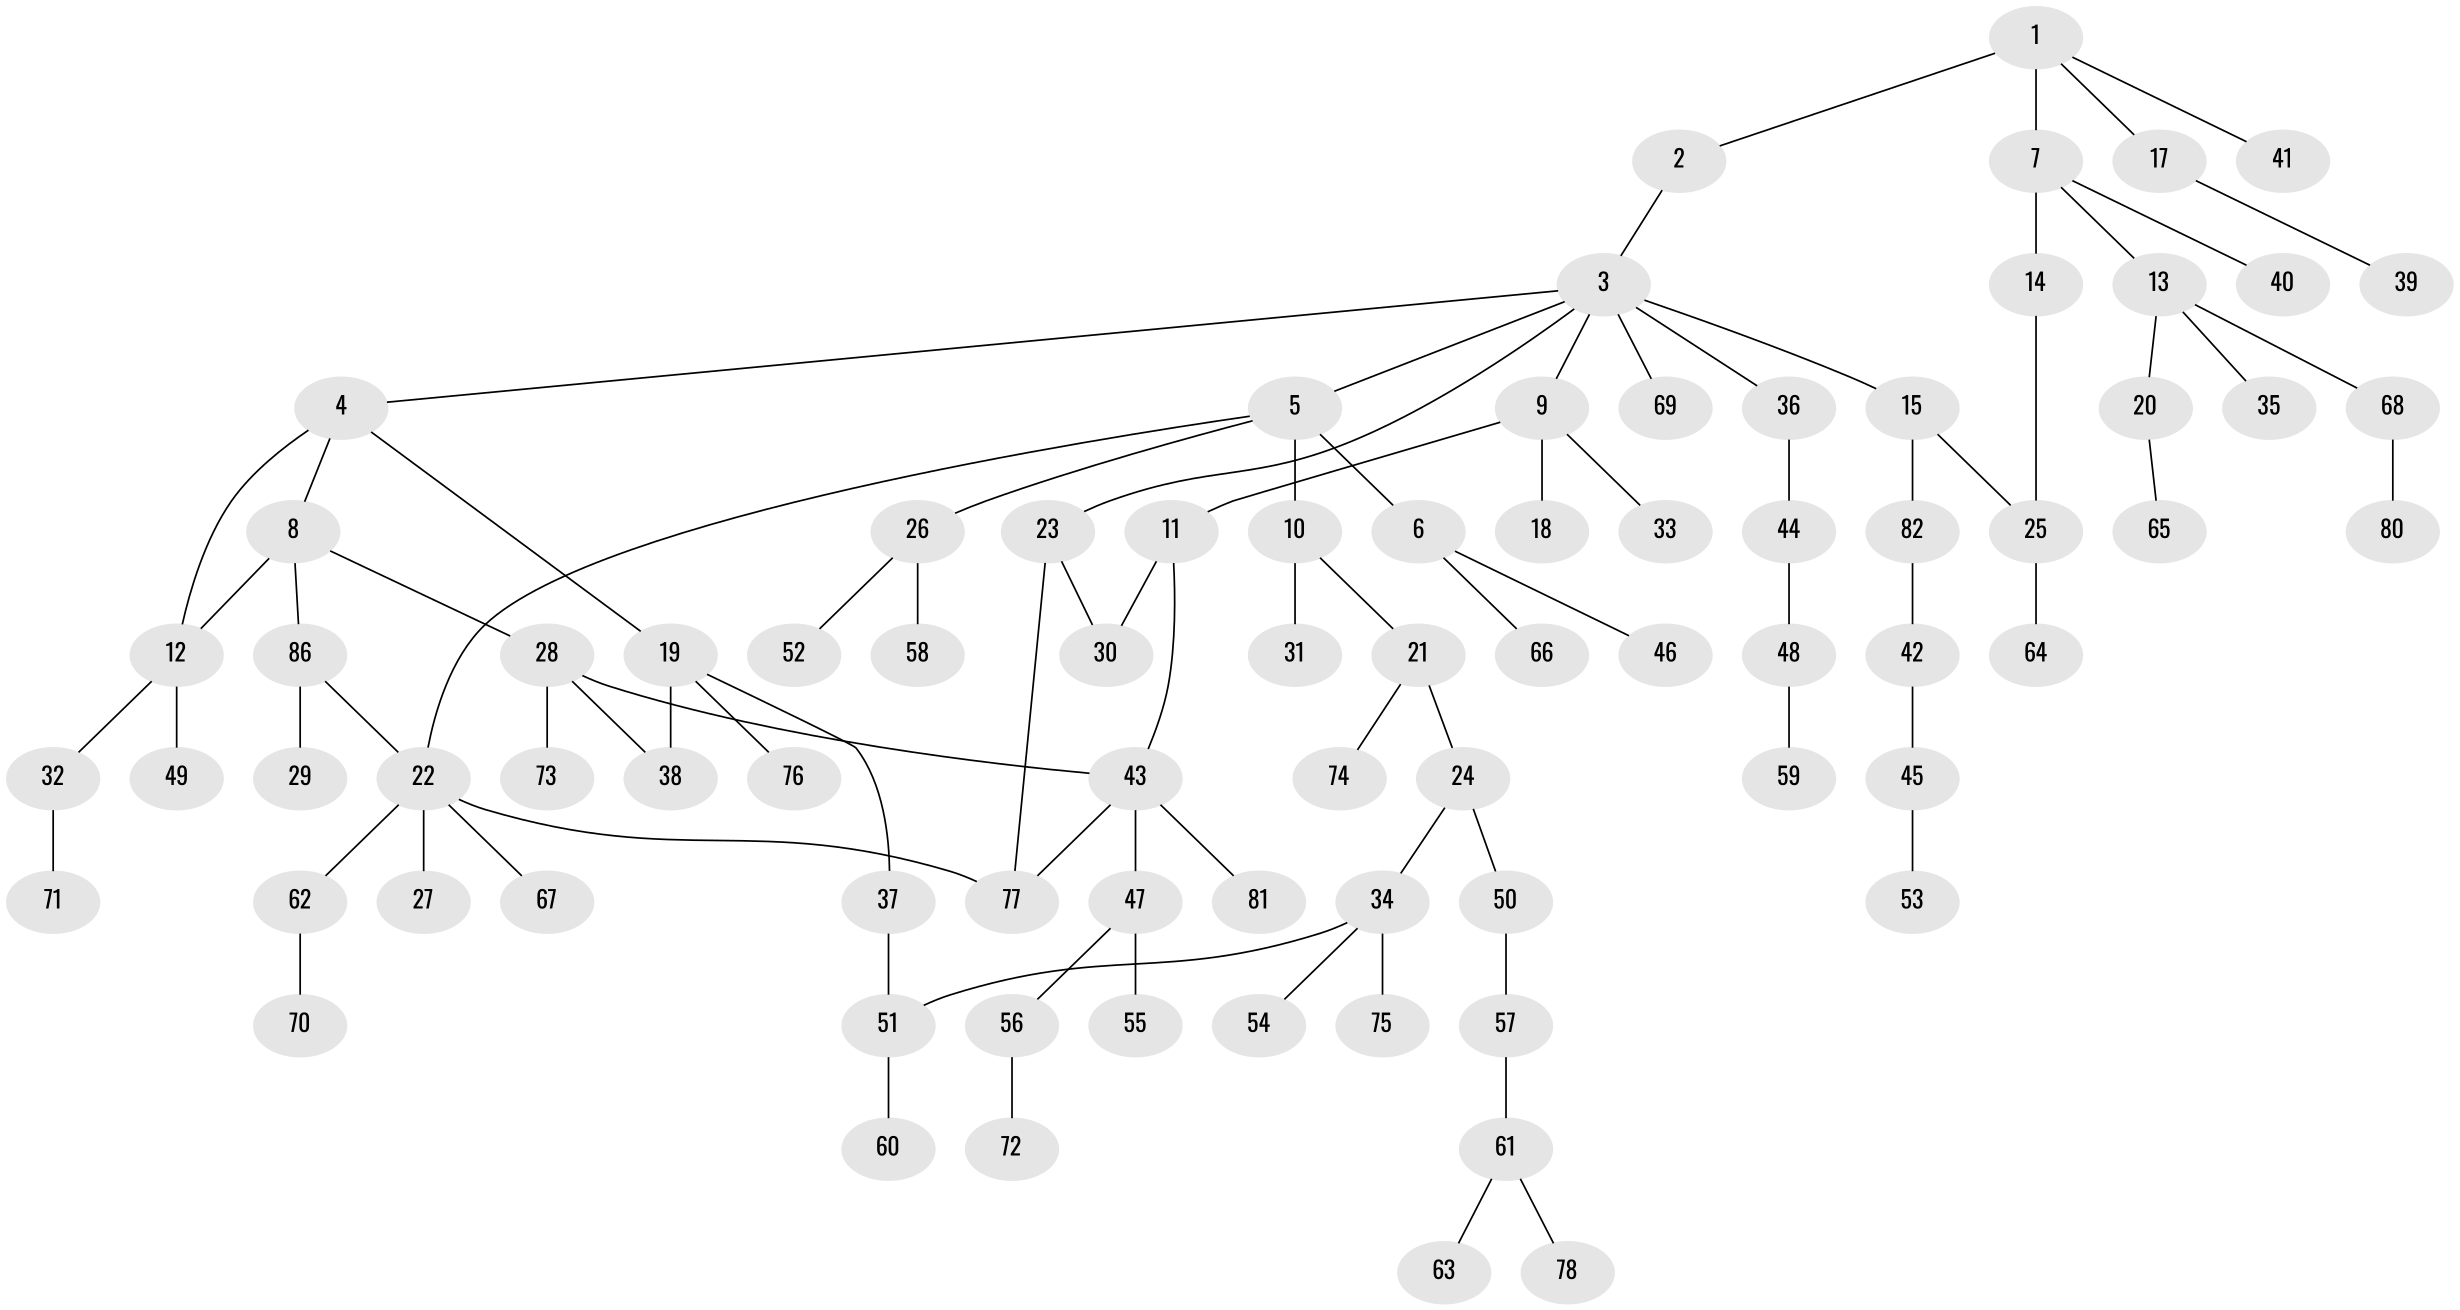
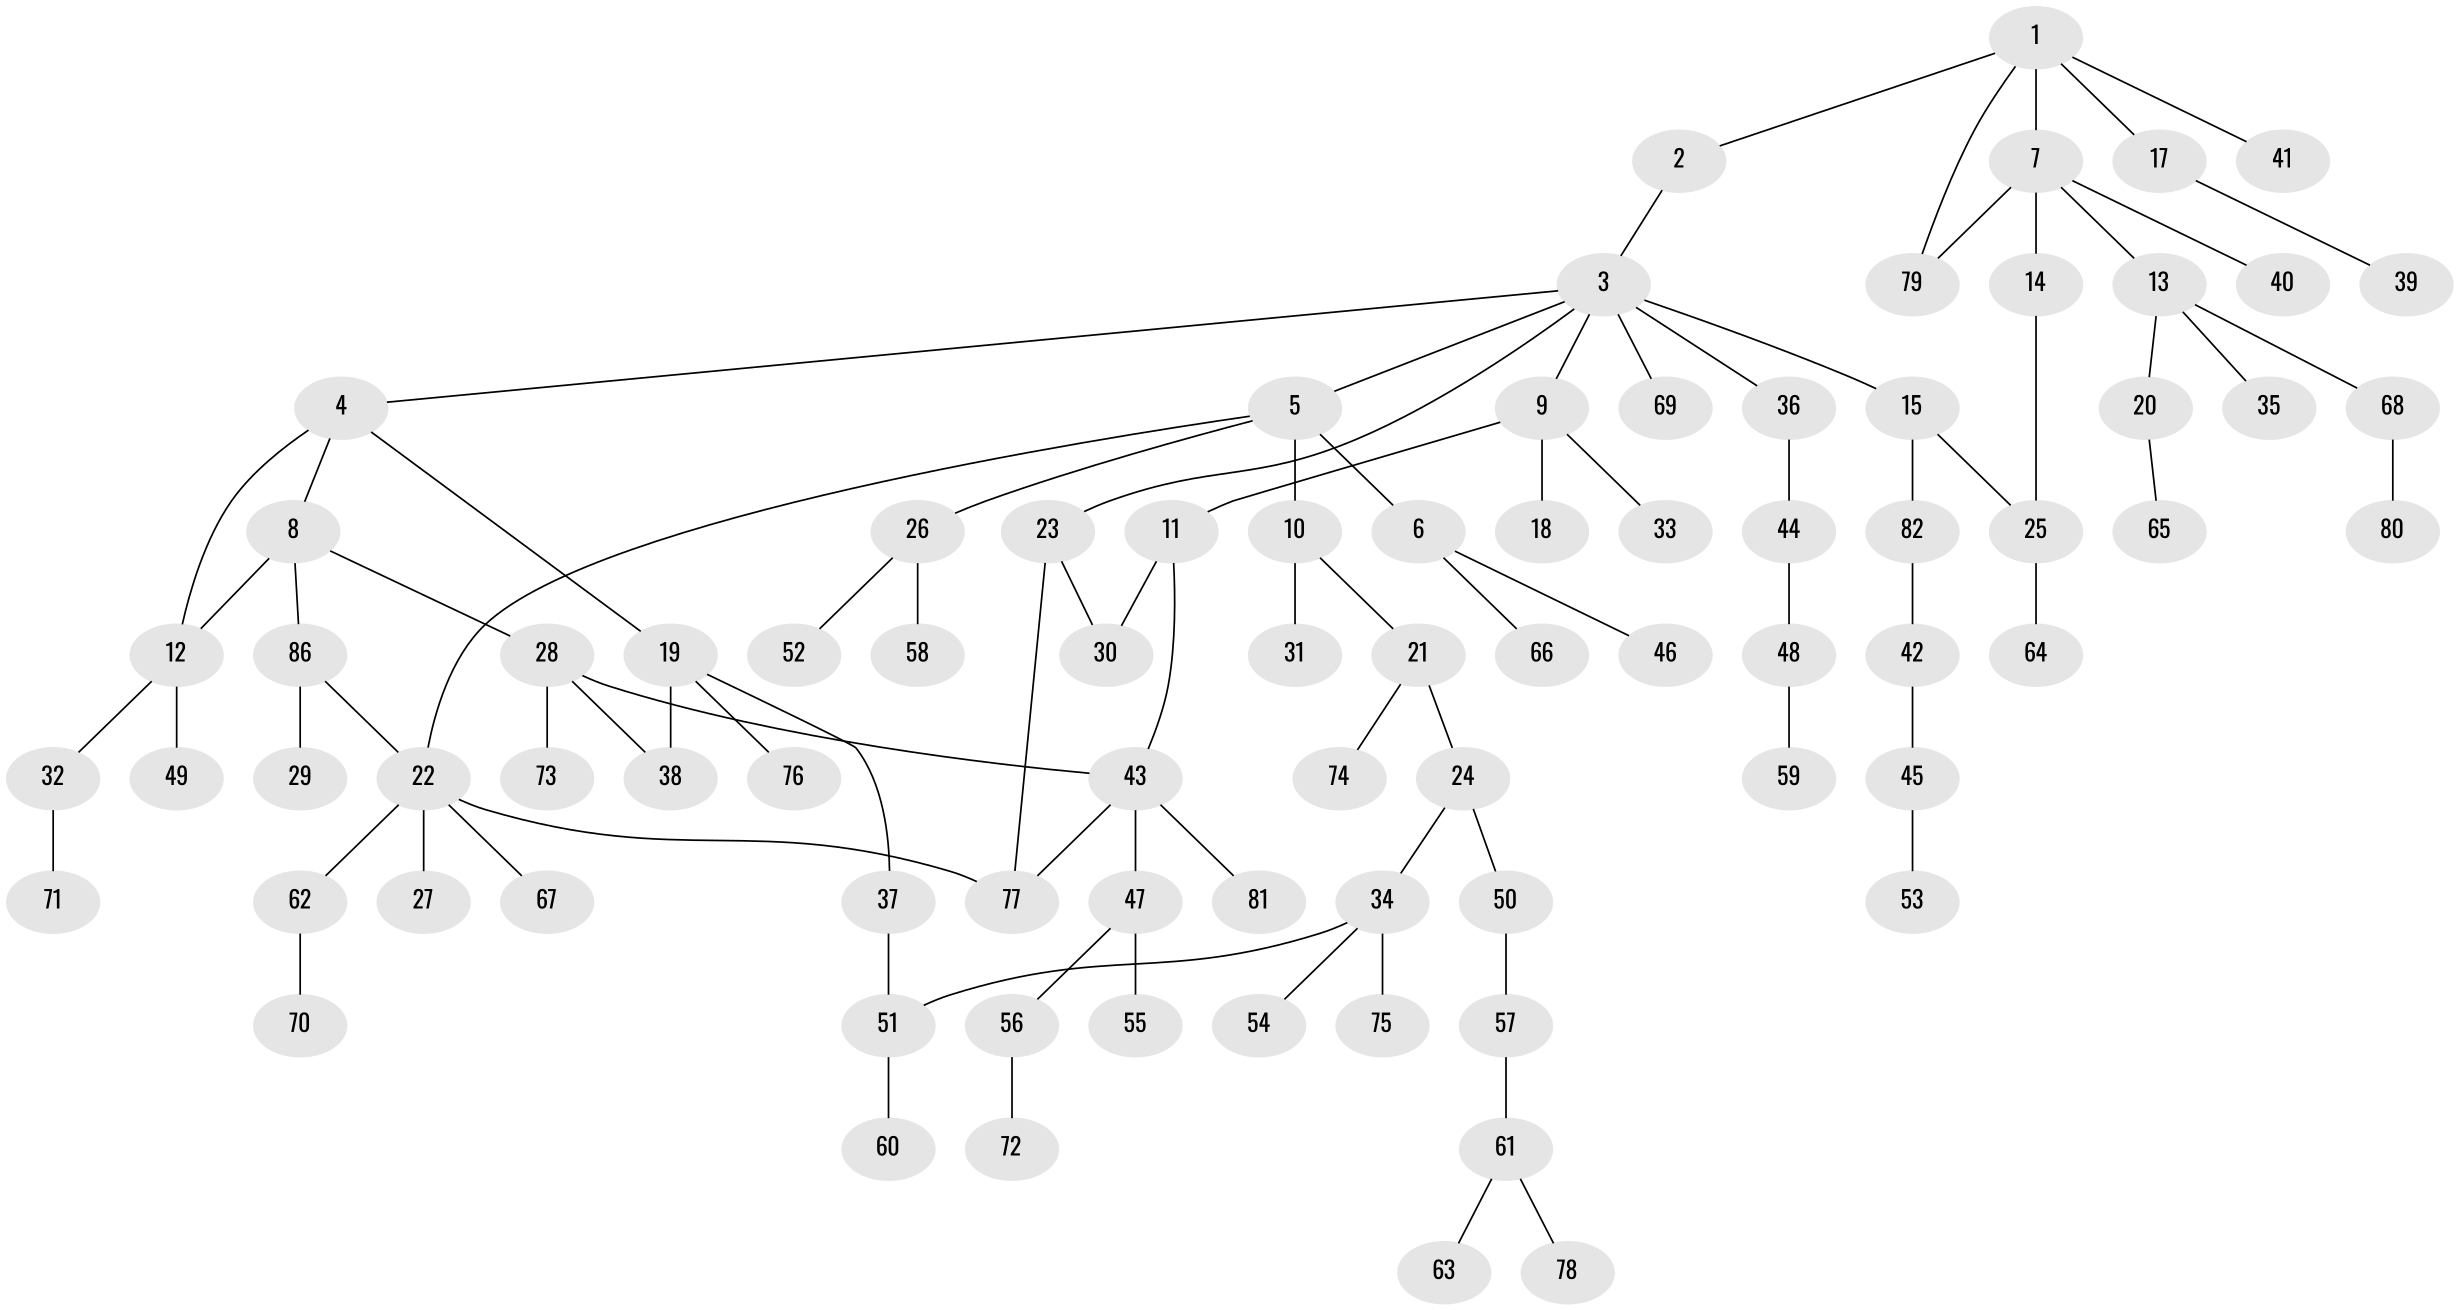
none -> (1913, 285)
